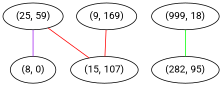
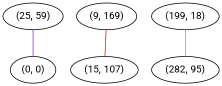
(185, 16) -> (185, 16)
(69, 43) -> none
(33, 70) -> (33, 70)
